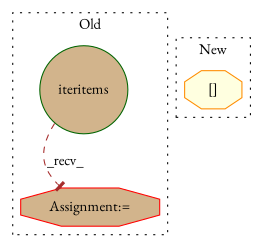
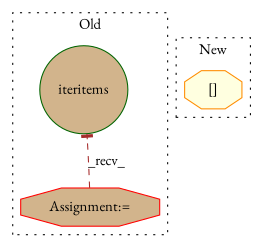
(44, 154) -> (89, 164)
